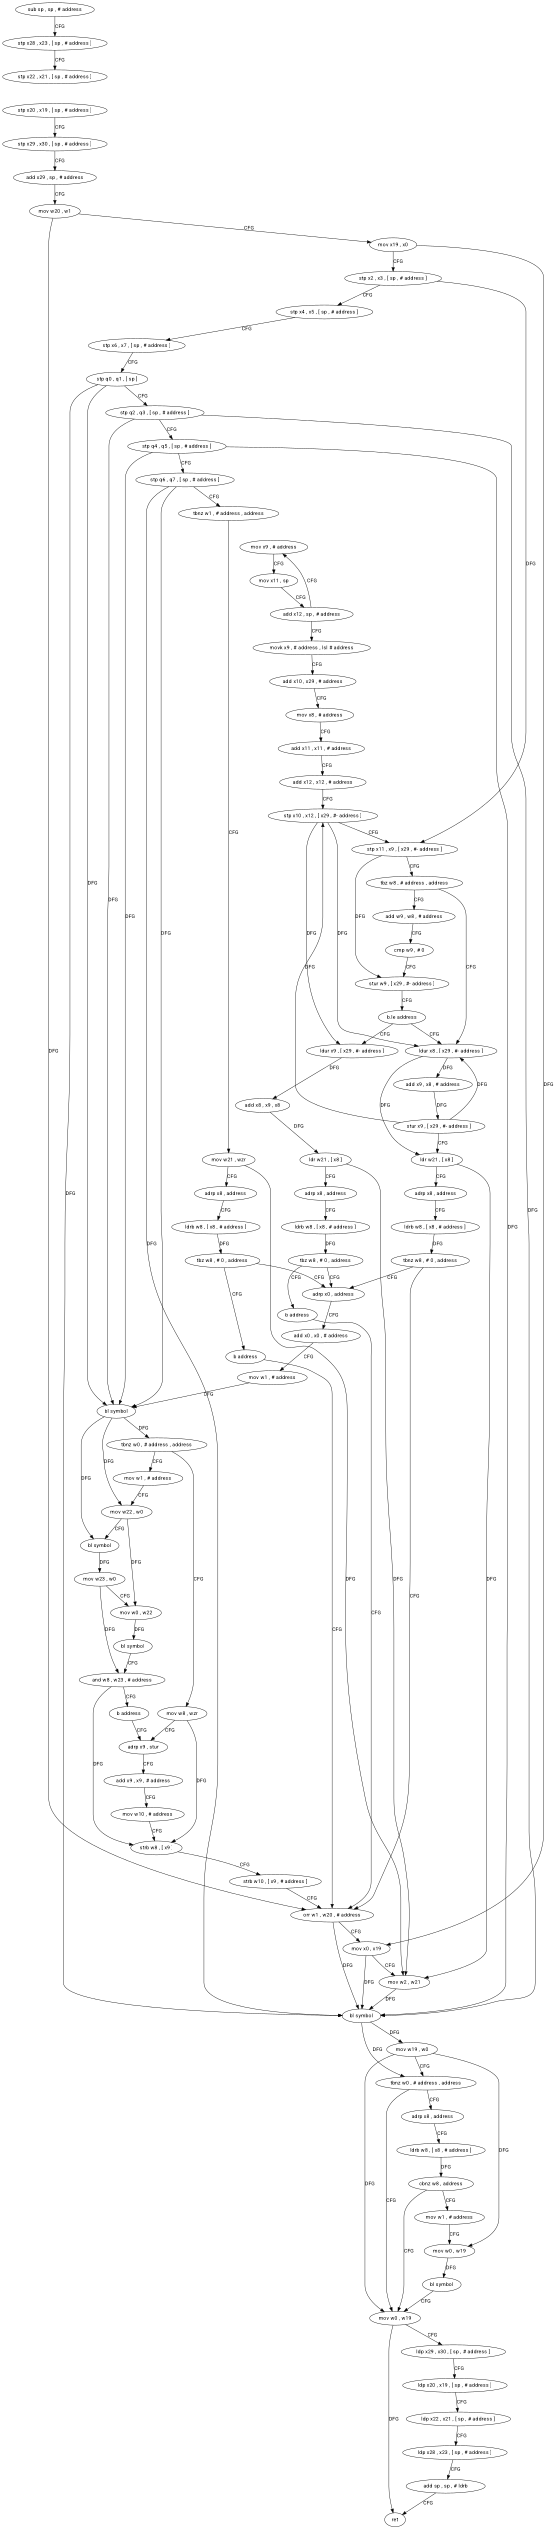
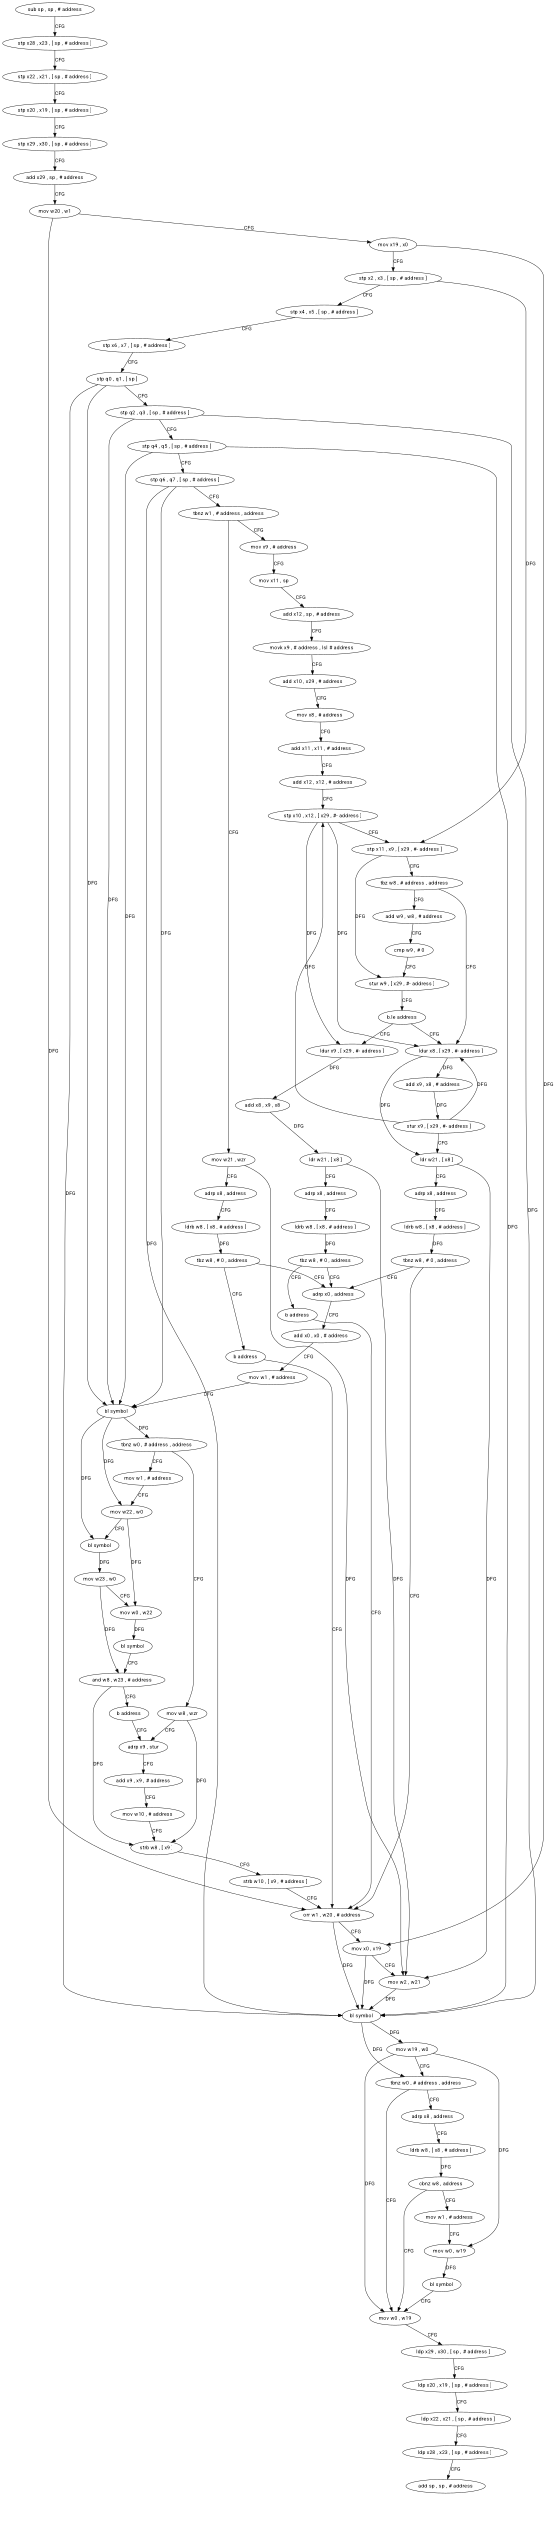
none -> (55, 92)
(304, 579) -> (250, 529)
(446, 2486) -> (446, 2486)
(395, 2520) -> none
